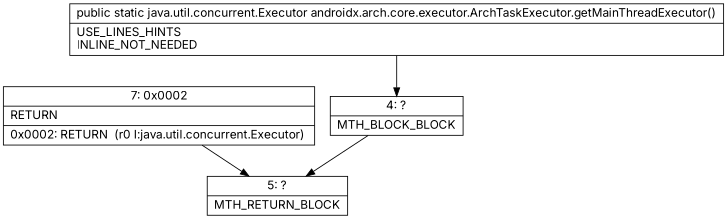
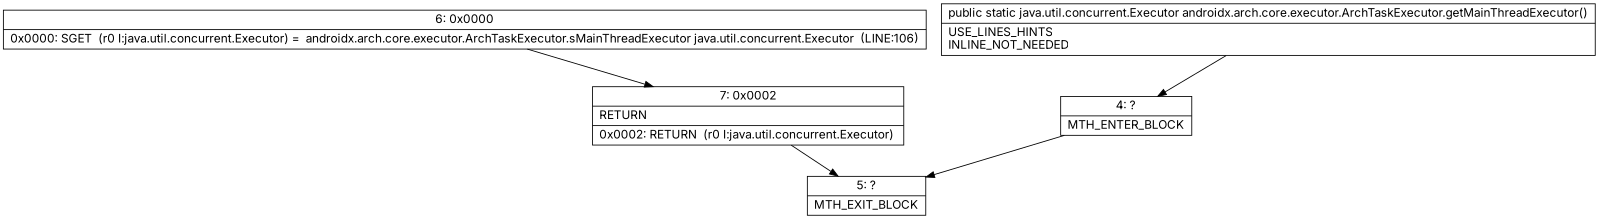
none -> (465, 30)
(397, 125) -> (1126, 125)
(277, 205) -> (867, 205)
